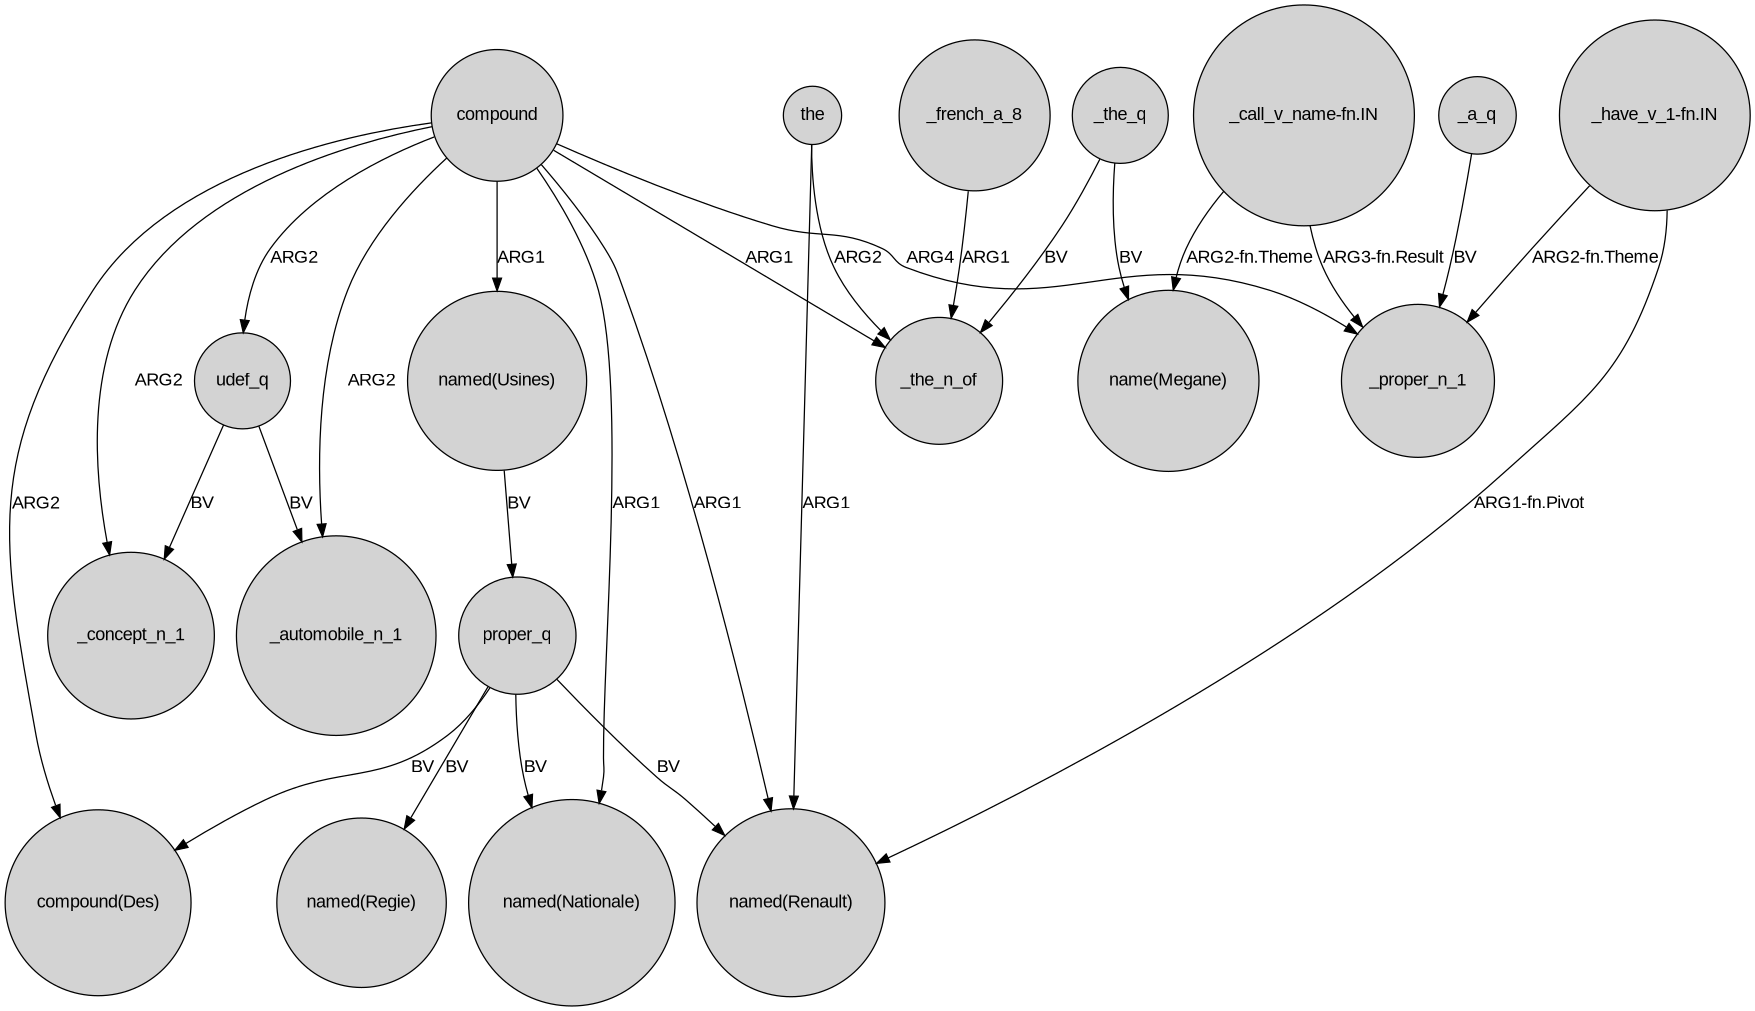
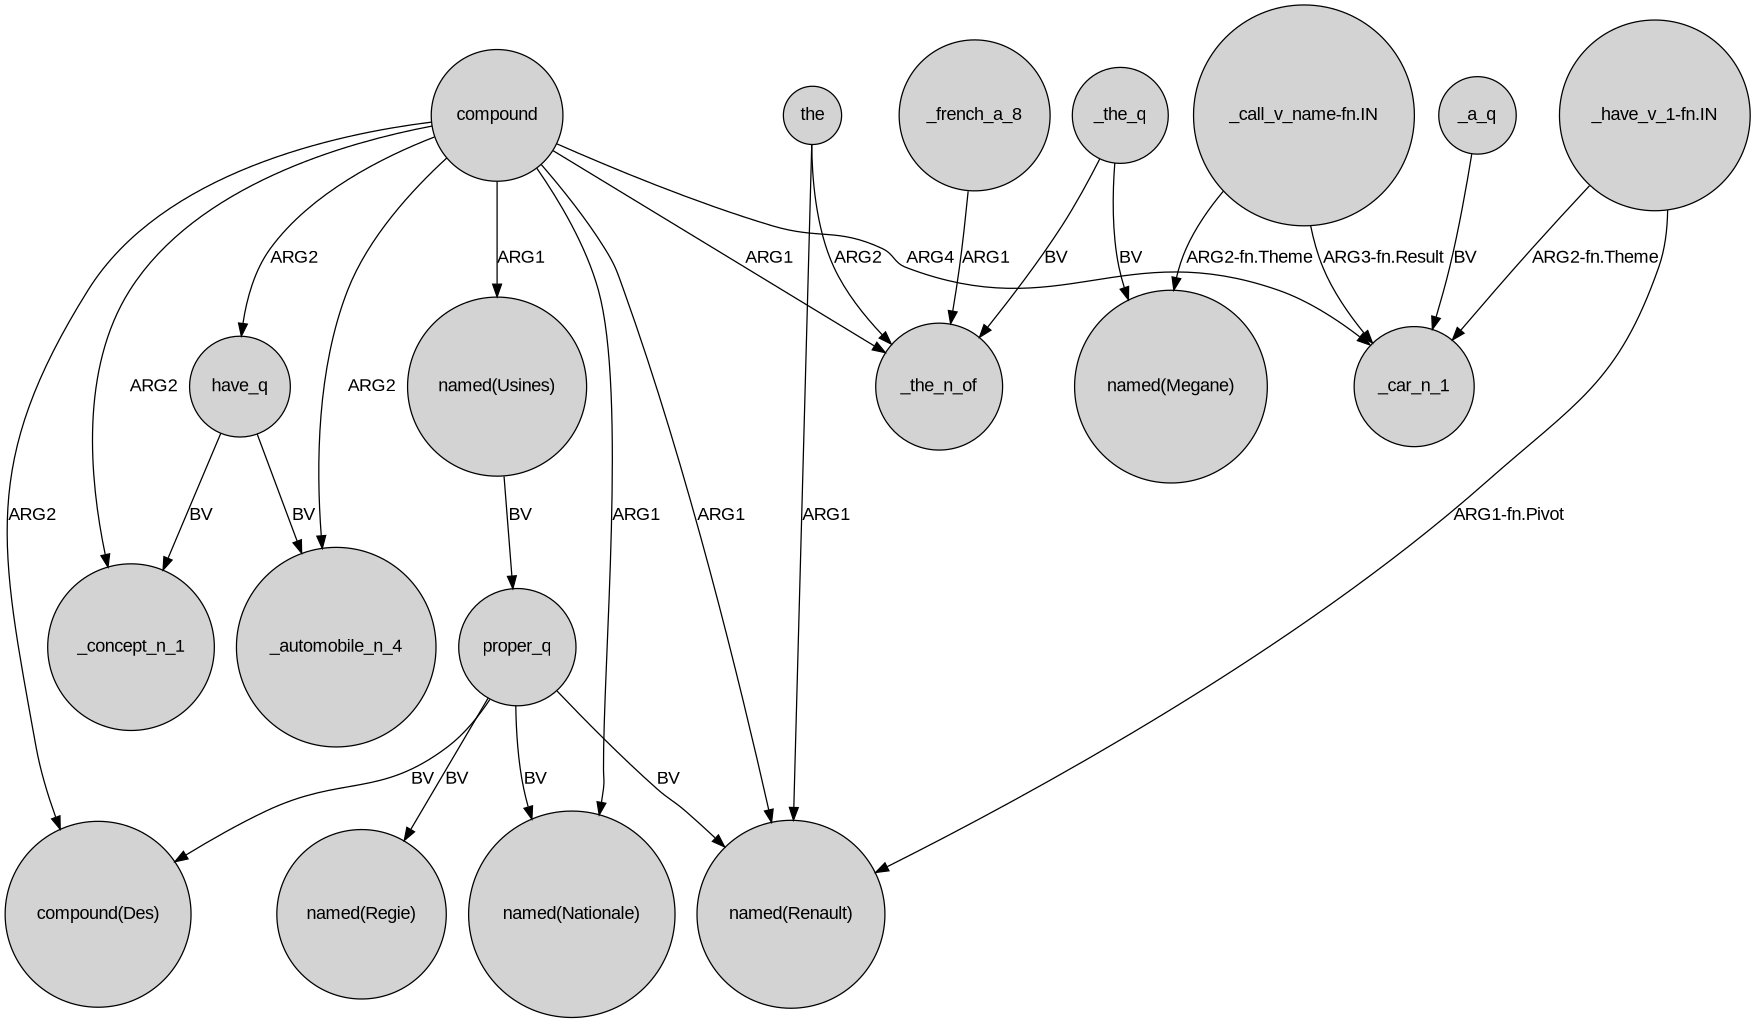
(242, 381) -> (240, 387)
(1168, 381) -> (1171, 387)
(1418, 381) -> (1414, 387)
(336, 636) -> (336, 647)
